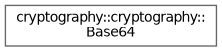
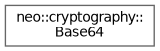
(111, 26) -> (80, 26)
